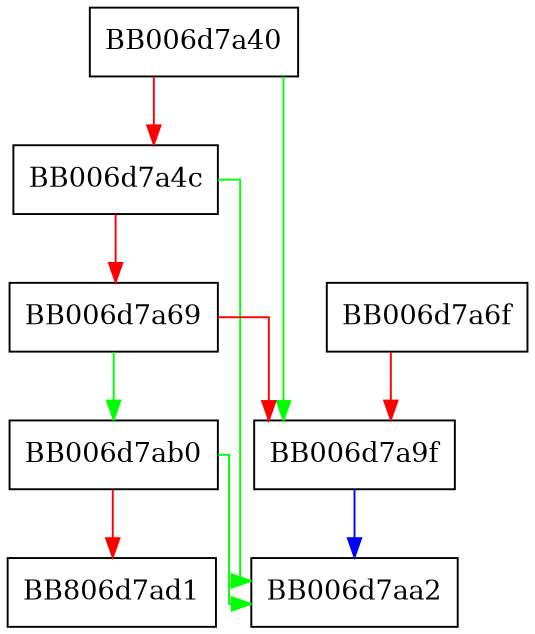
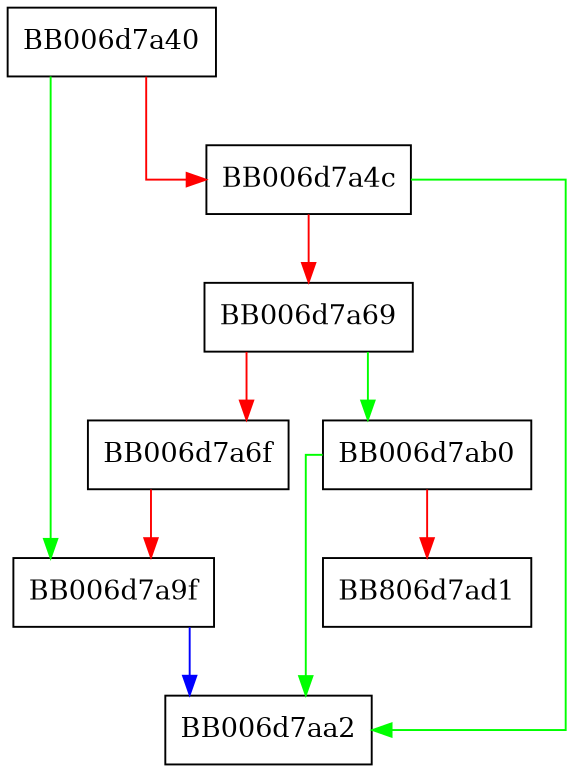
(269, 334) -> (247, 376)
